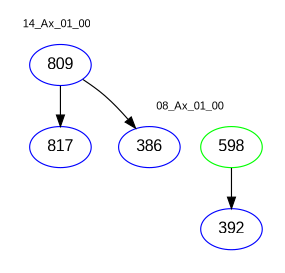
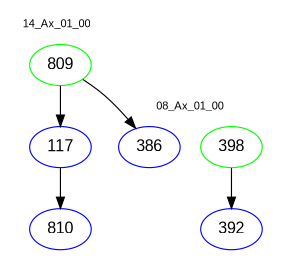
(60, 65) -> (60, 65)
(60, 147) -> (60, 147)
(231, 147) -> (231, 147)
none -> (60, 229)
